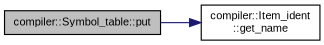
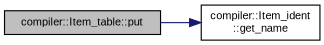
(83, 23) -> (83, 23)
